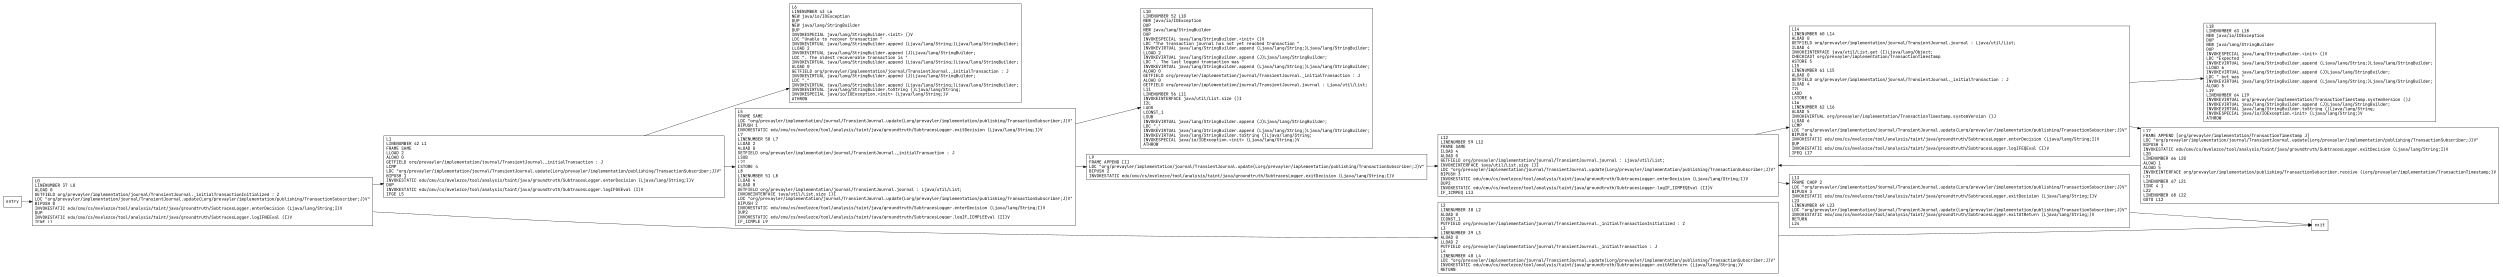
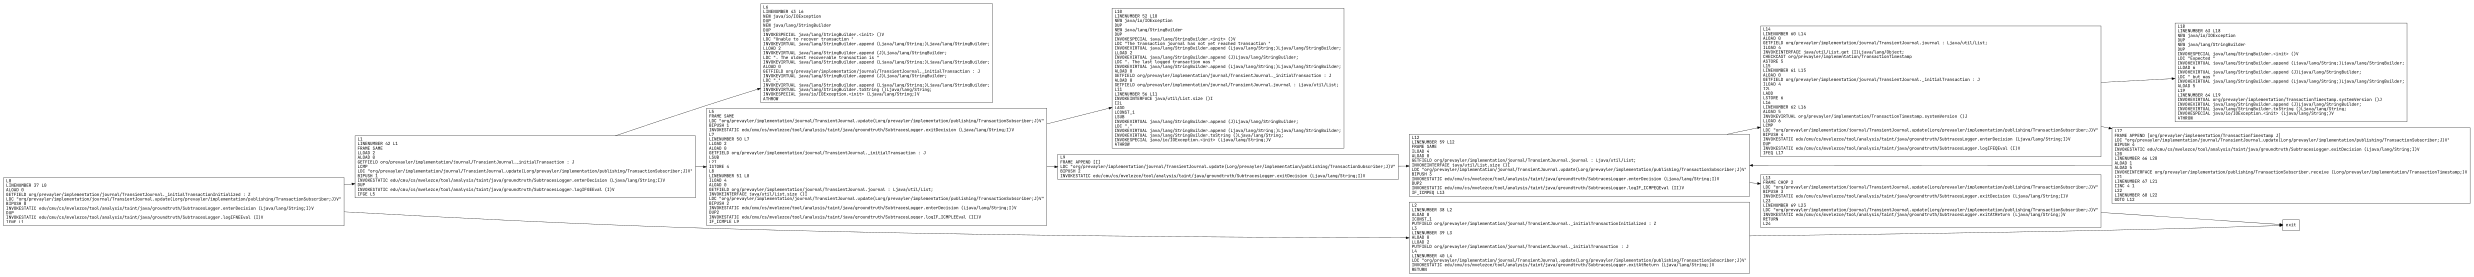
(13, 202) -> none
